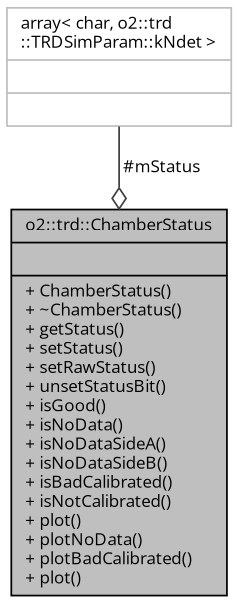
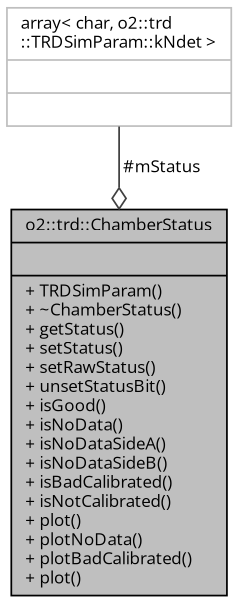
(99, 291) -> (94, 291)
